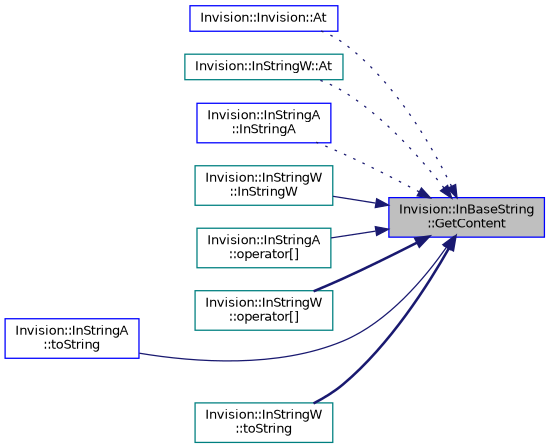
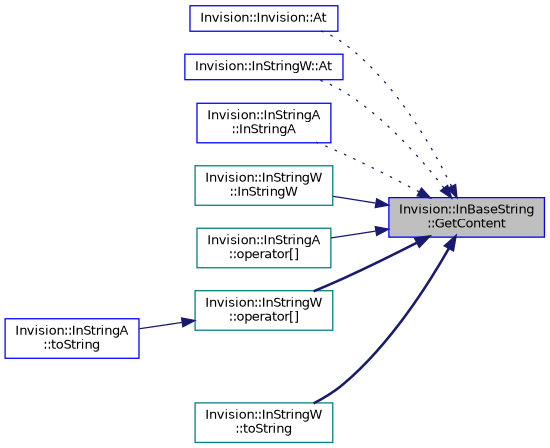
(264, 67) -> (264, 67)
(312, 351) -> (161, 326)
